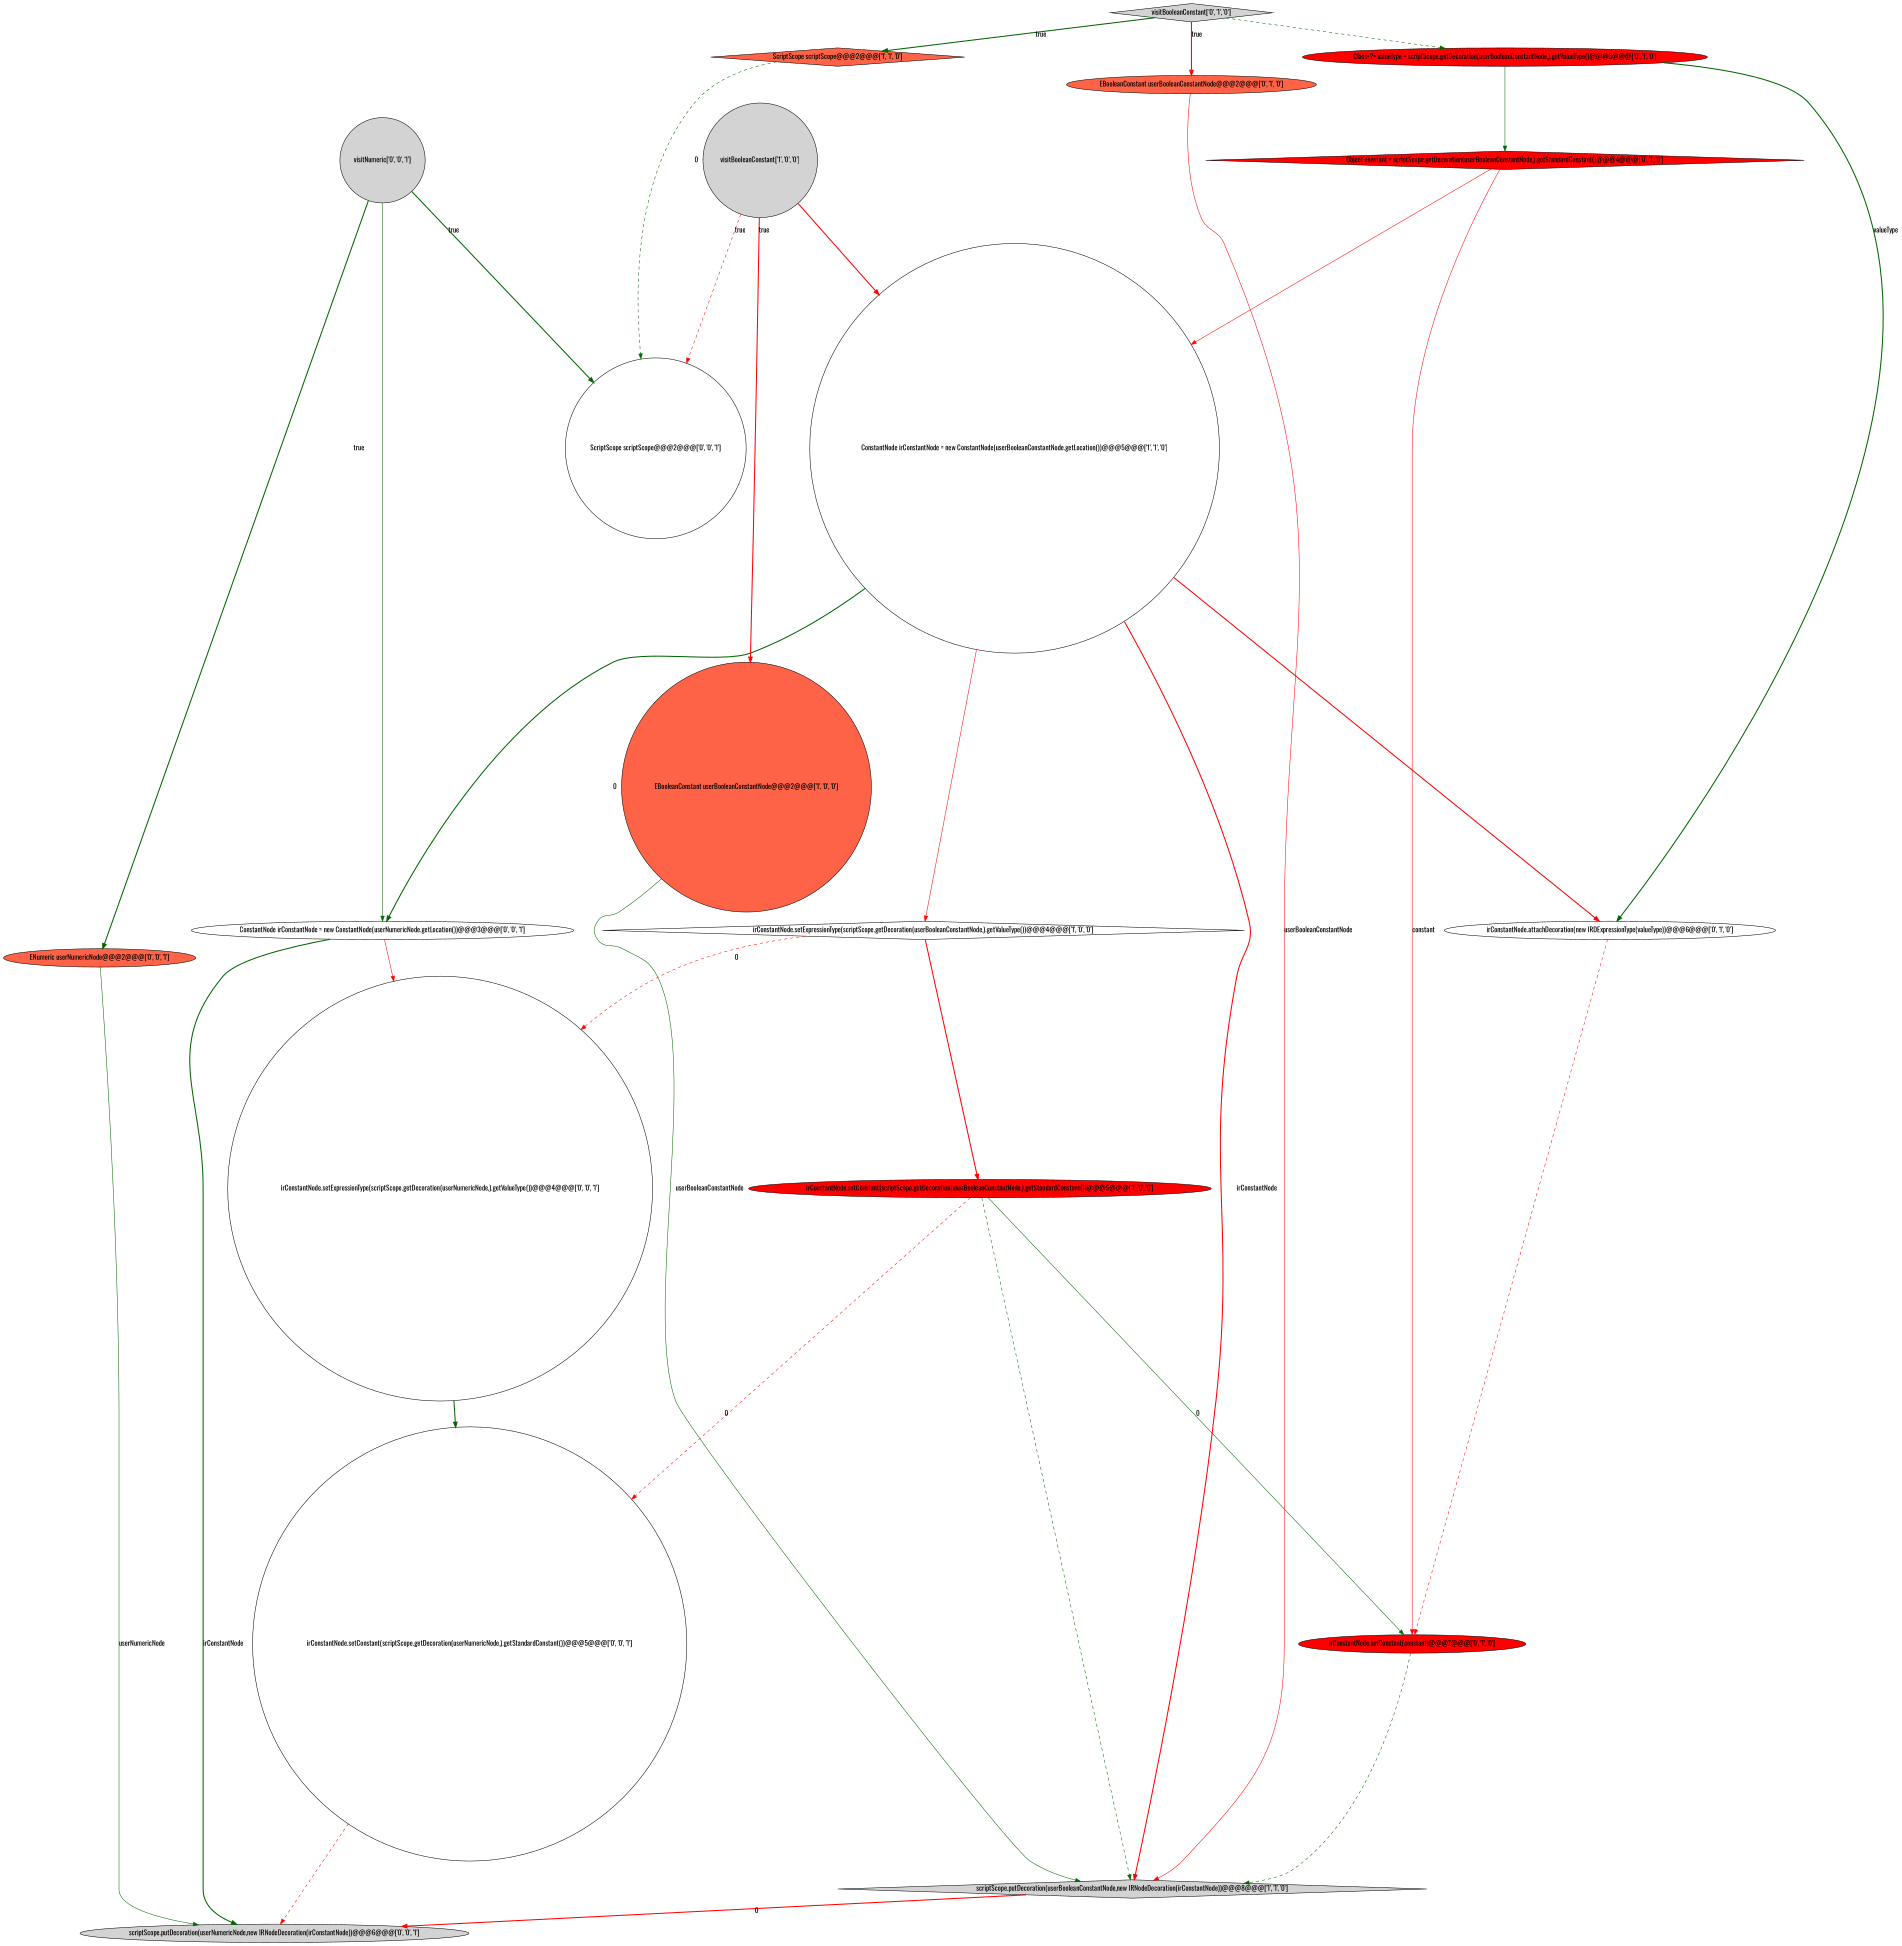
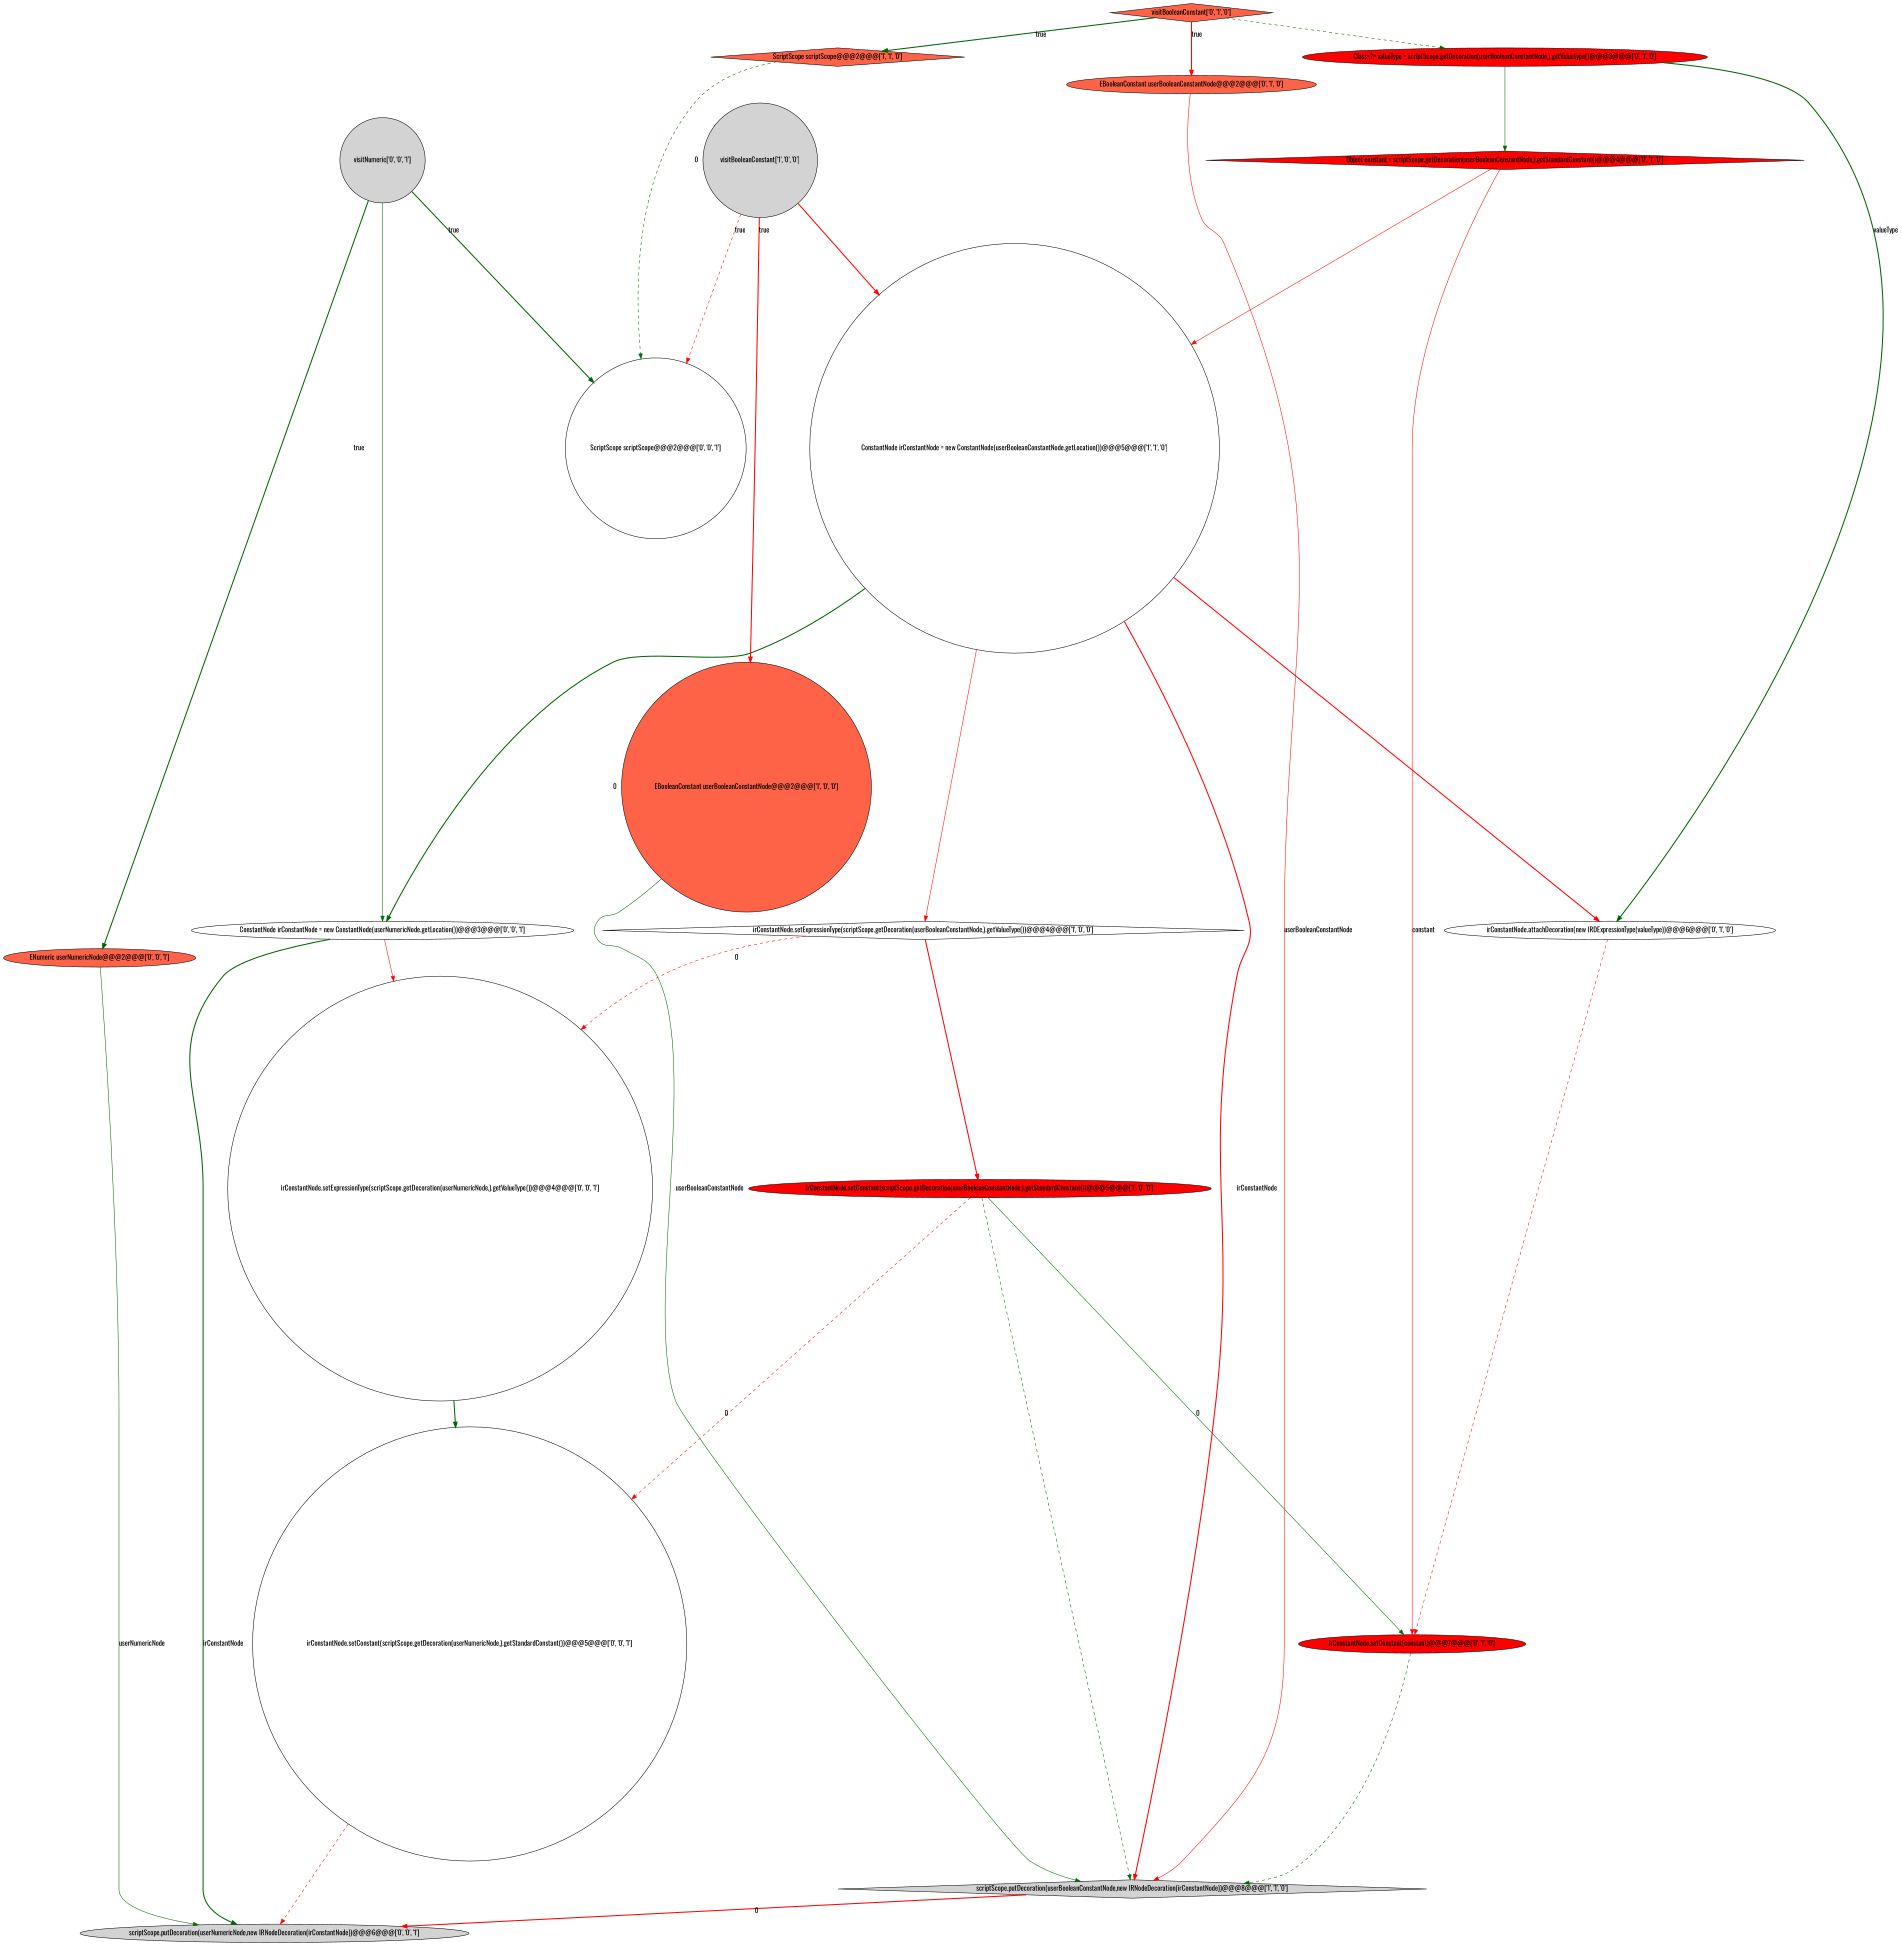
(1191, 13) -> (1191, 13)
